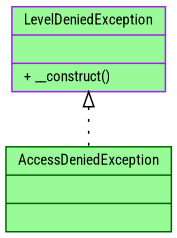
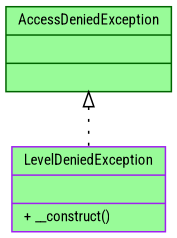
(89, 127) -> (89, 127)
